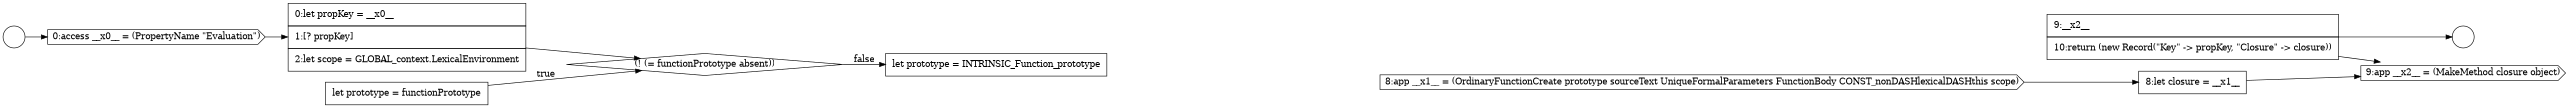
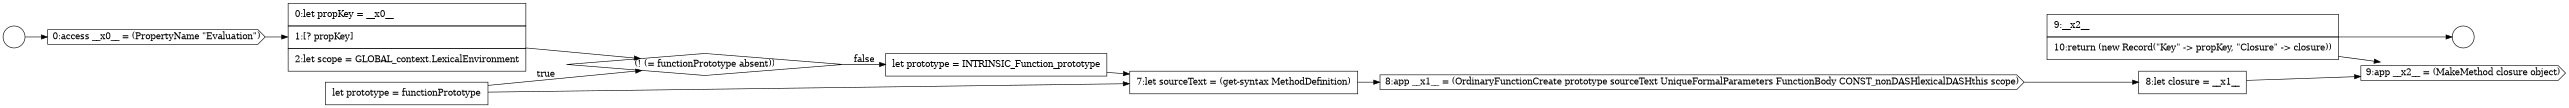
none -> (1243, 82)
